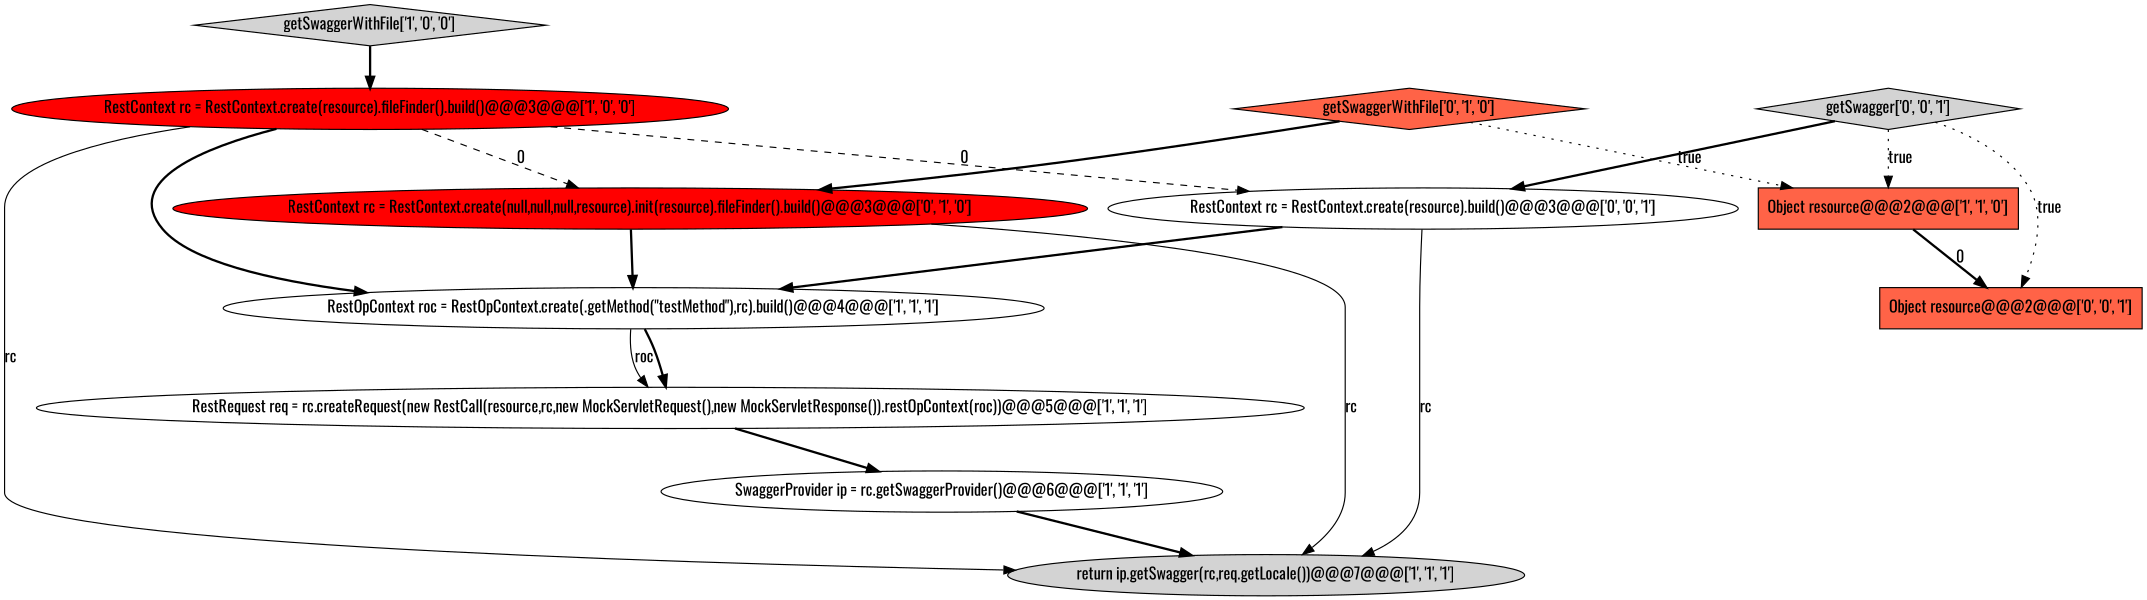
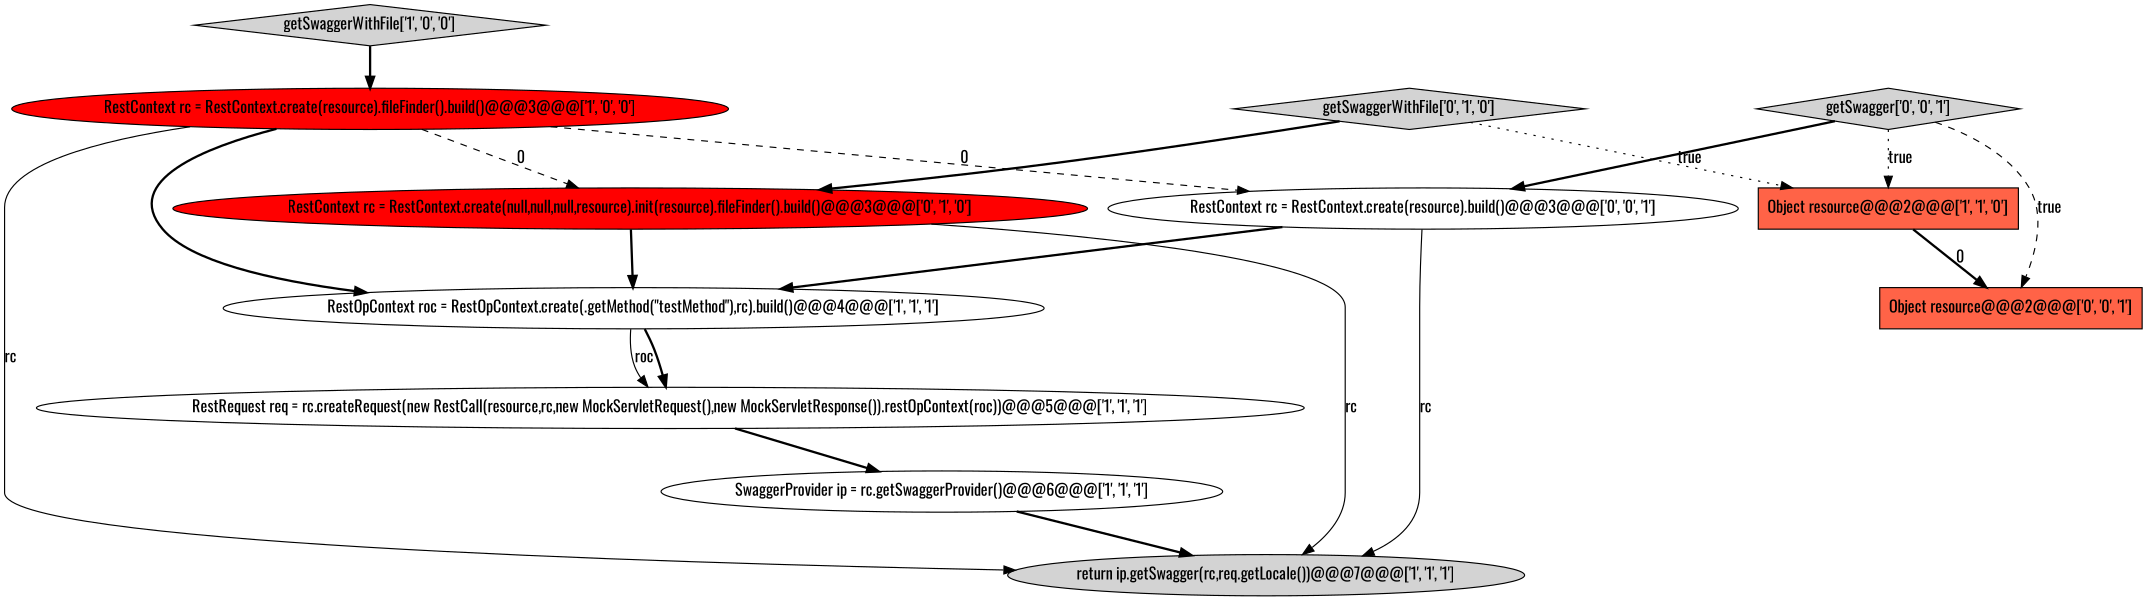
(1409, 109) -> (1409, 109)
(2022, 178) -> (2022, 178)
